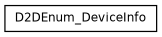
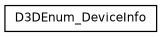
(81, 18) -> (81, 18)
